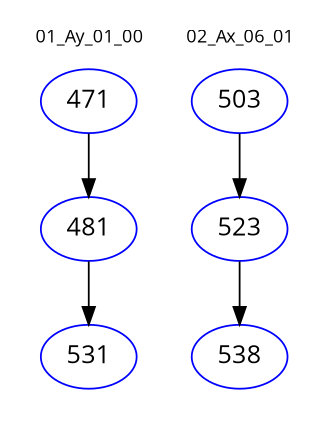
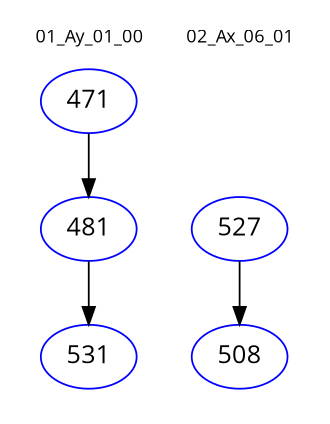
(240, 101) -> none
(240, 229) -> (240, 229)
(240, 357) -> (240, 357)
